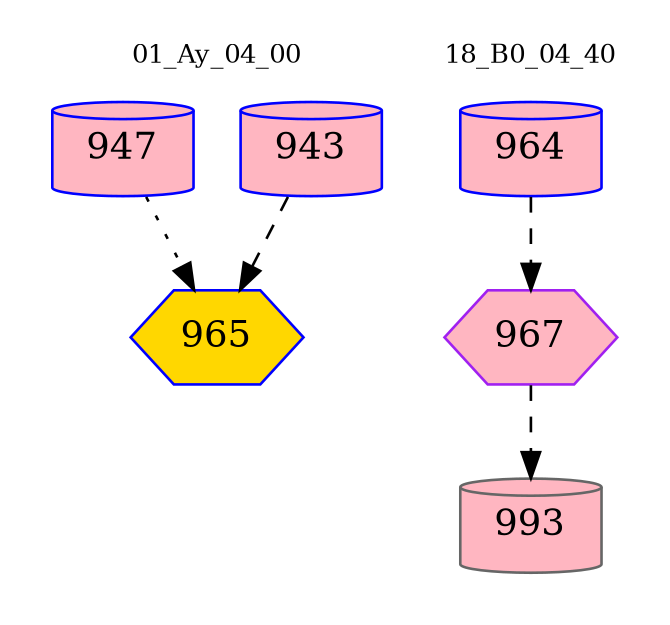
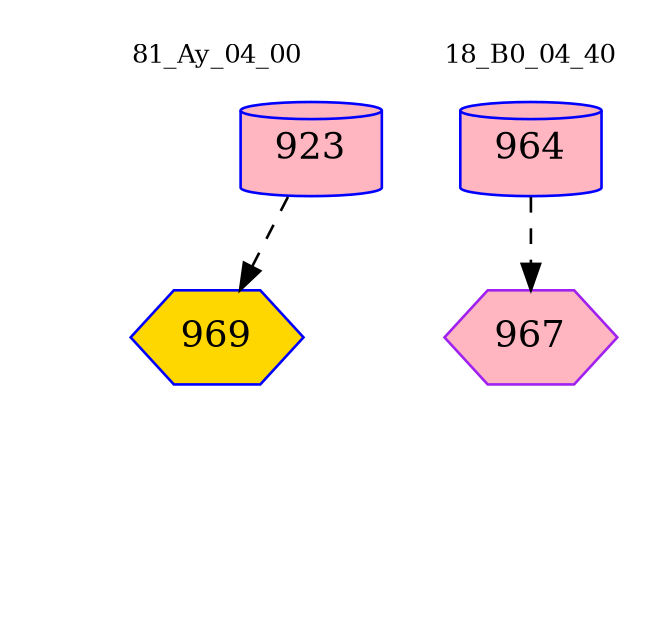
(217, 56) -> (217, 56)
(123, 149) -> none
(311, 149) -> (311, 149)
(217, 337) -> (217, 337)
(531, 526) -> none
